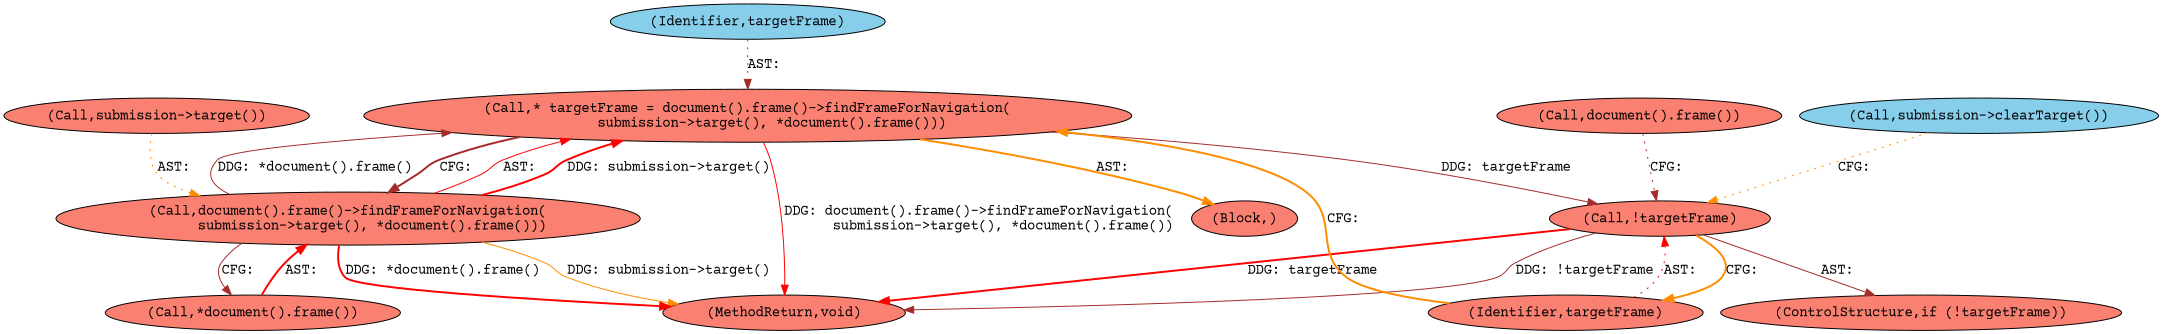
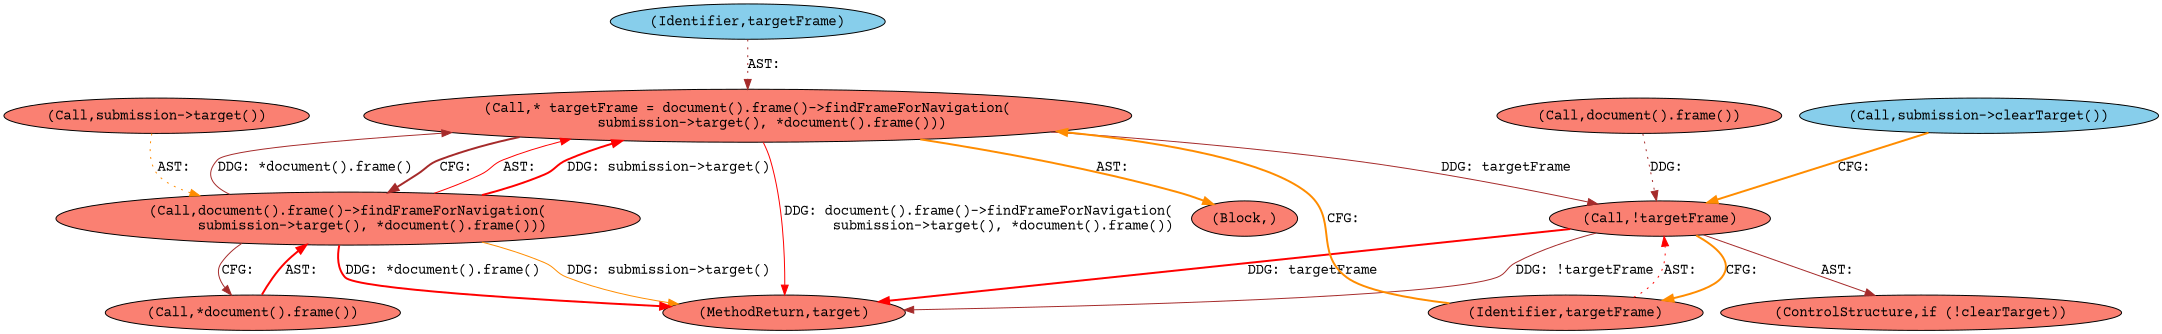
(1823, 166) -> (1823, 166)
(1671, 167) -> (1671, 167)
(784, 313) -> (784, 313)
(1921, 313) -> (1921, 313)
